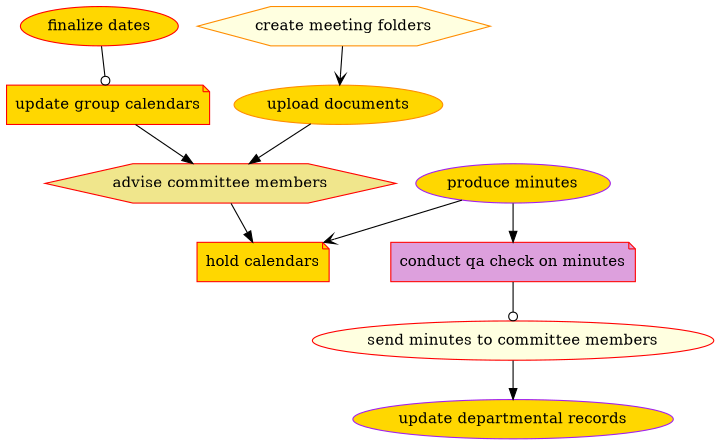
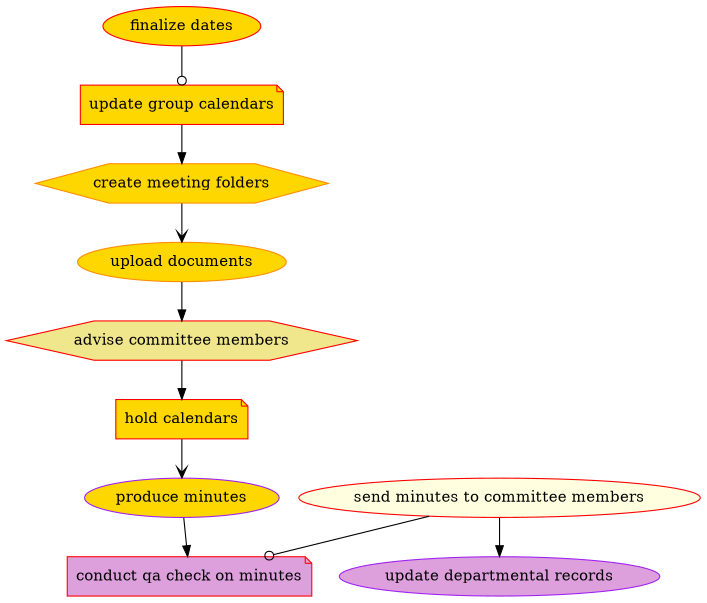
(344, 26) -> (182, 183)
(160, 141) -> (182, 139)
(398, 220) -> (182, 453)
(513, 297) -> (351, 535)
(513, 419) -> (500, 576)
